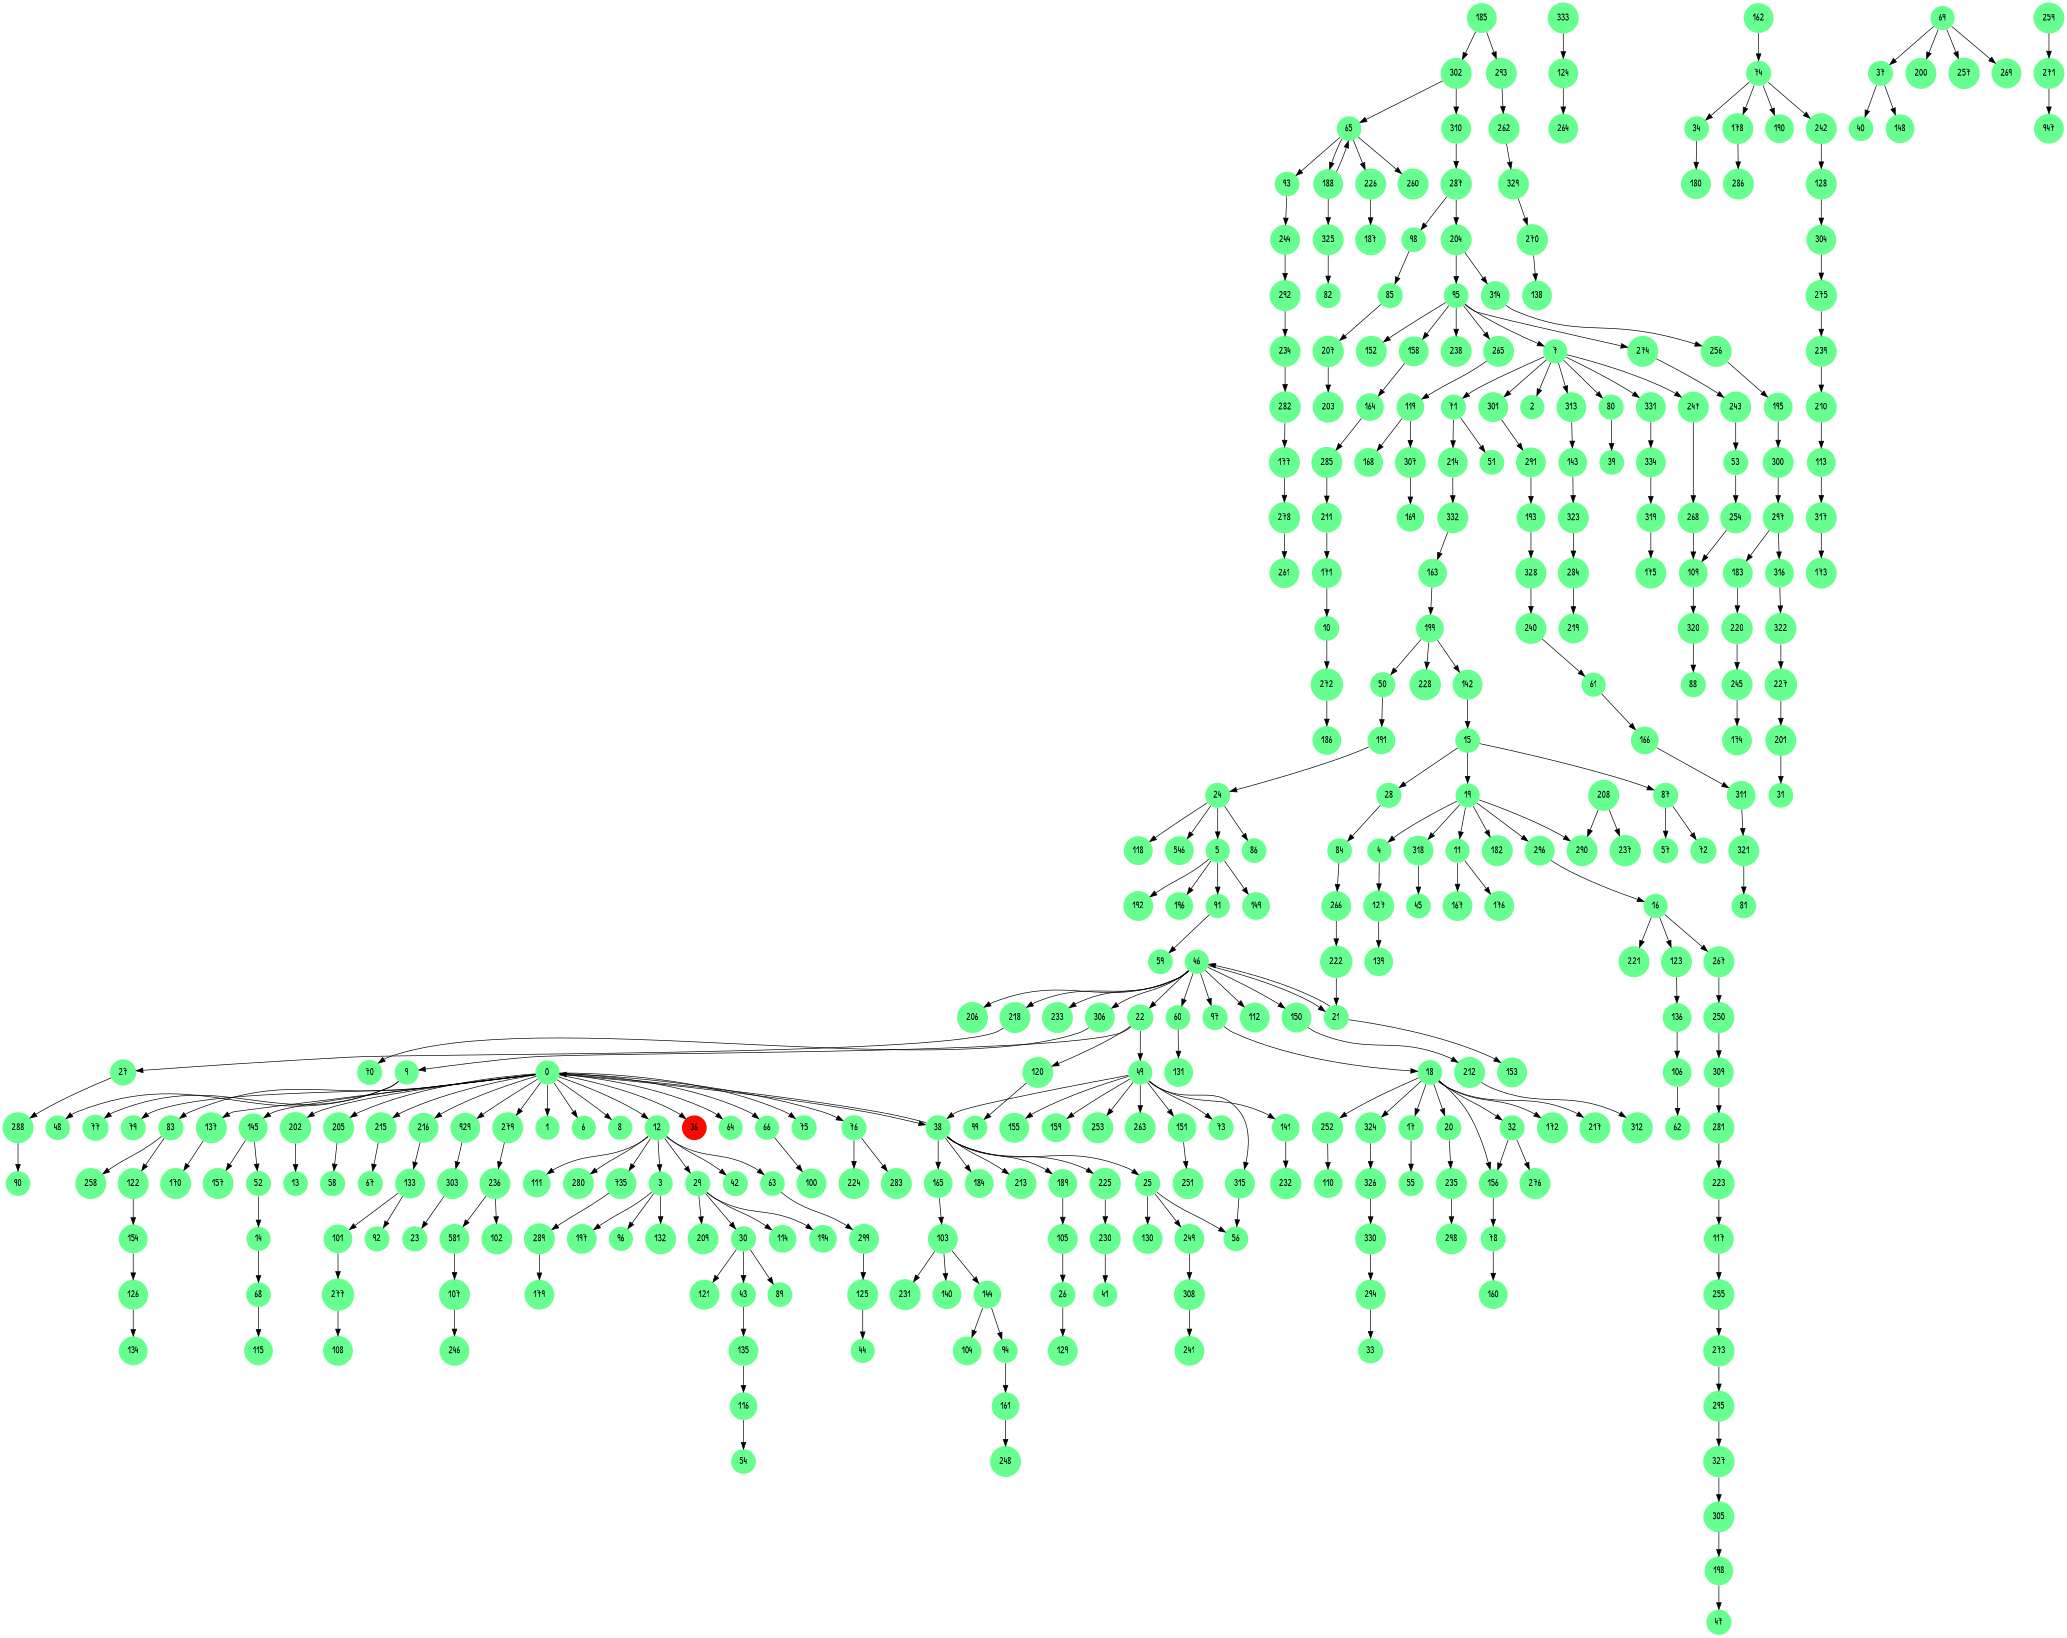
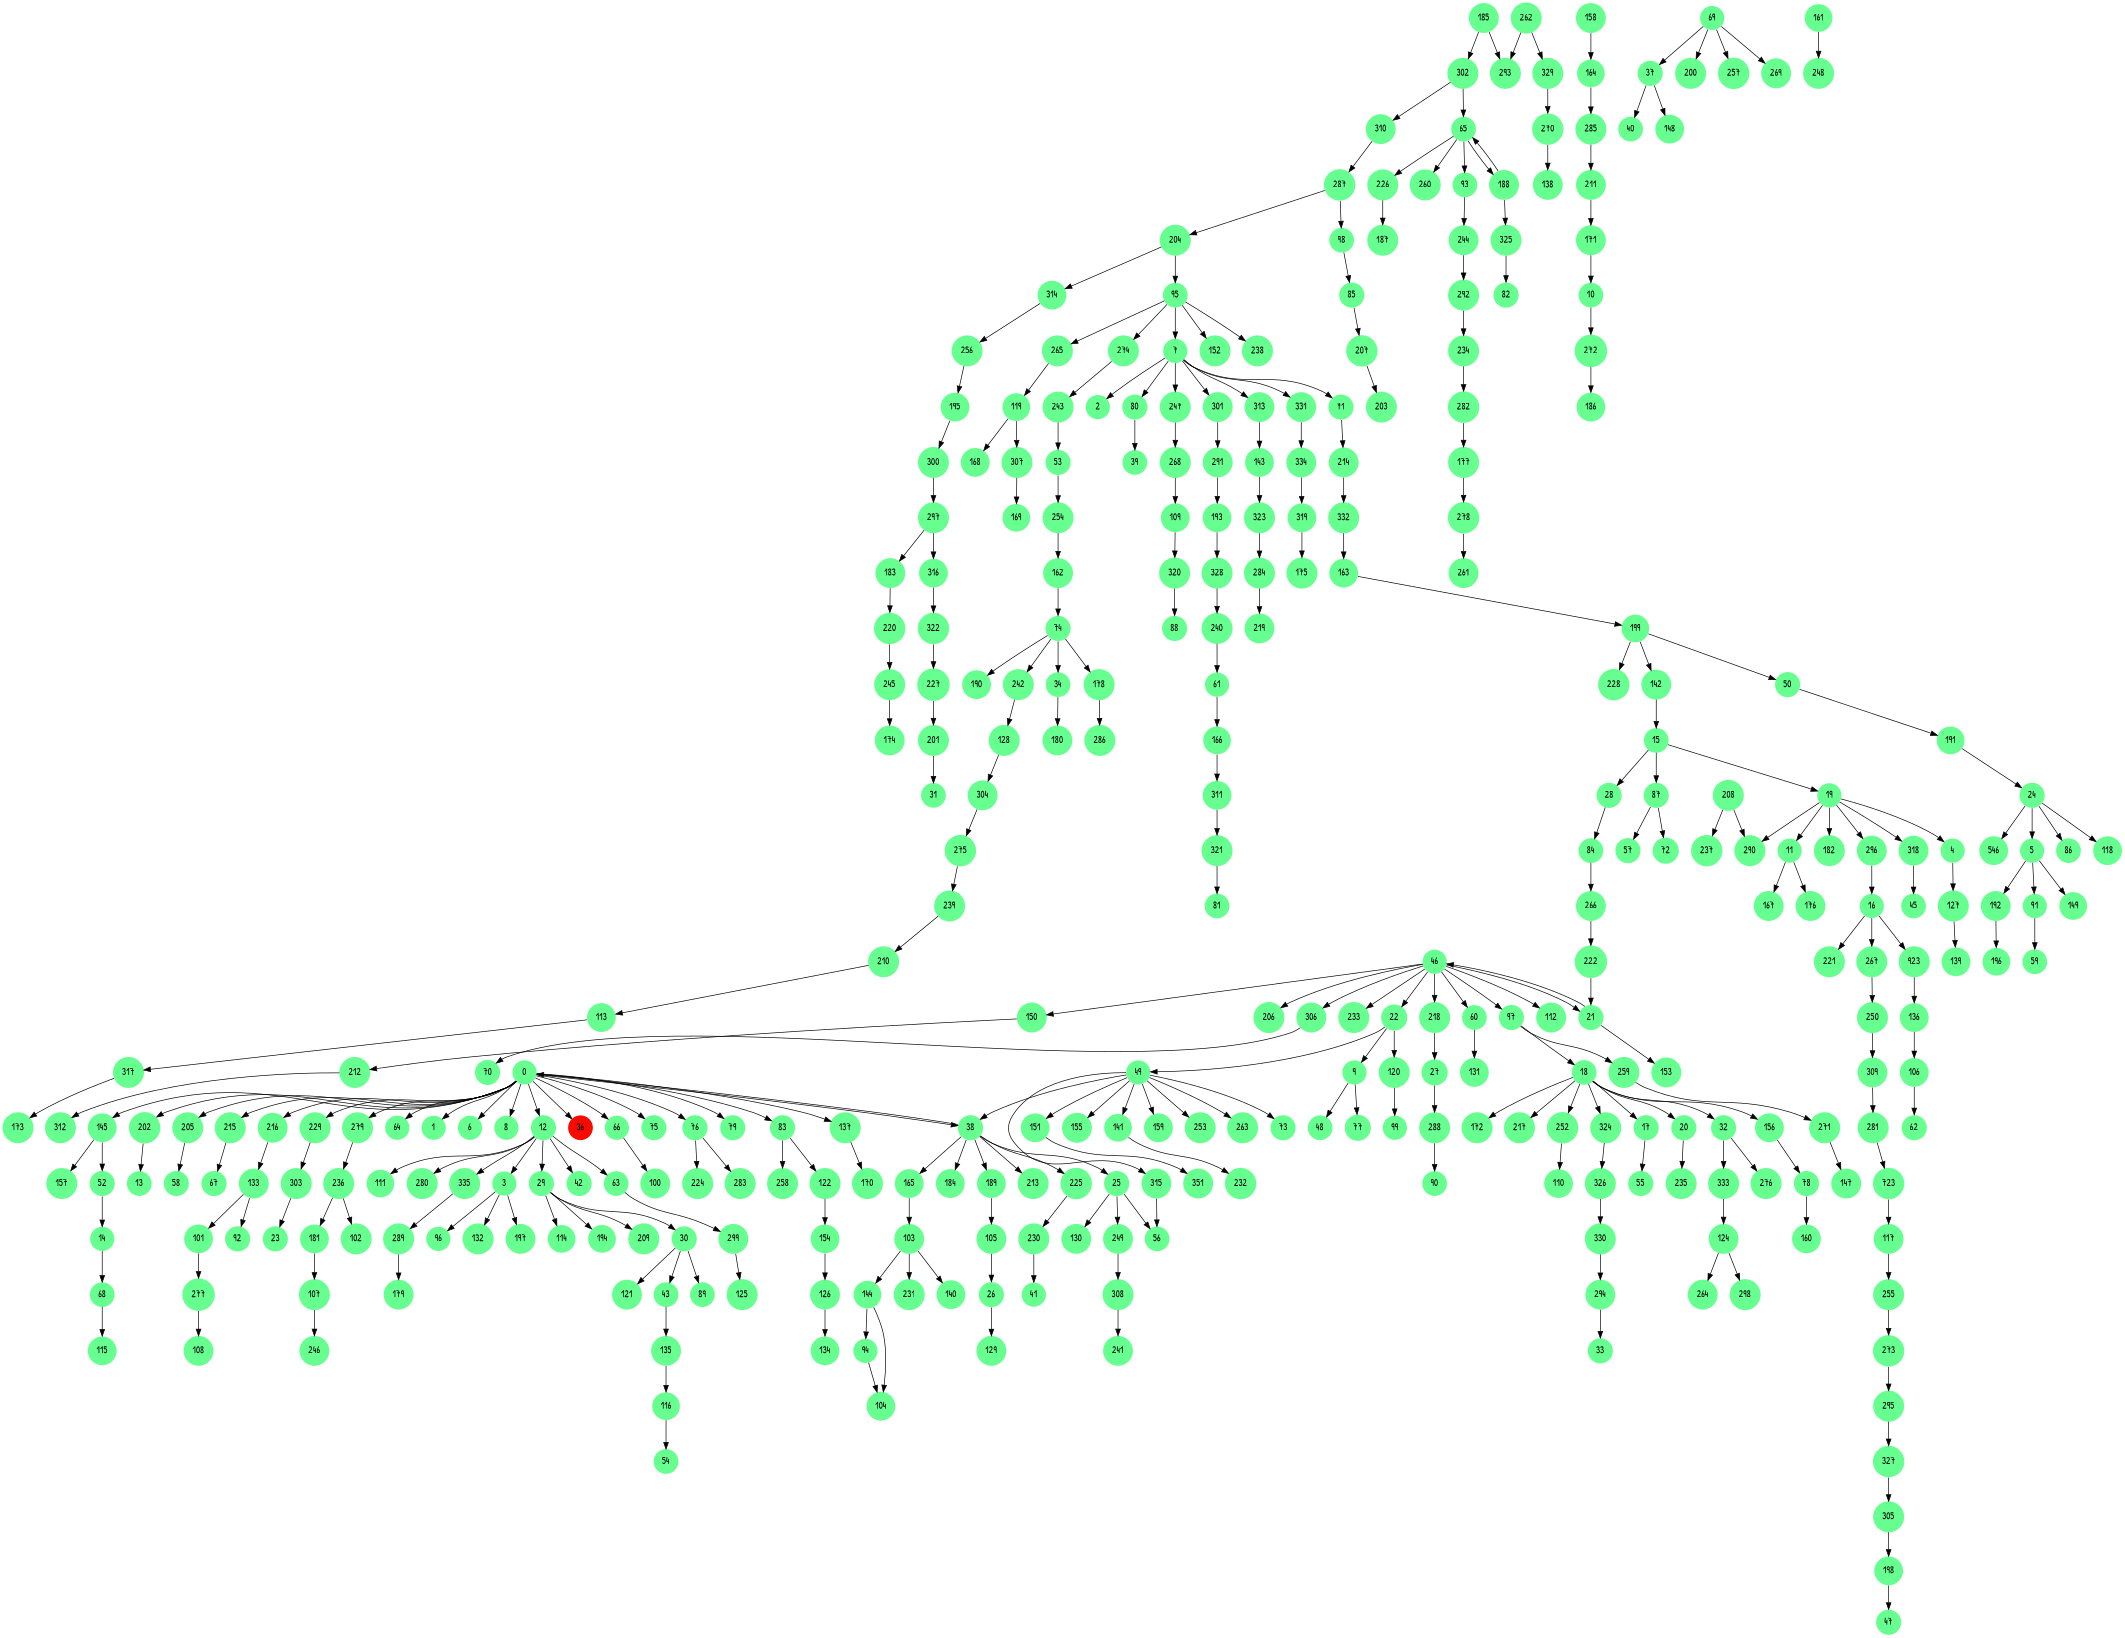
(1502, 98) -> (1517, 43)
(2049, 129) -> (1846, 1184)
(1438, 320) -> none
(1492, 462) -> none
(1716, 543) -> (1058, 542)
(1201, 875) -> (1996, 931)
(1676, 962) -> (1914, 962)
none -> (1563, 1045)
(465, 1128) -> (315, 1128)
(1504, 1152) -> (1724, 1151)
(621, 1184) -> (465, 1184)
(1188, 1184) -> (1198, 1184)
(1719, 1184) -> (1889, 1184)
(1451, 1208) -> (1733, 1263)
(455, 1239) -> (314, 1239)
(863, 1351) -> none
(1005, 1374) -> (872, 1374)
